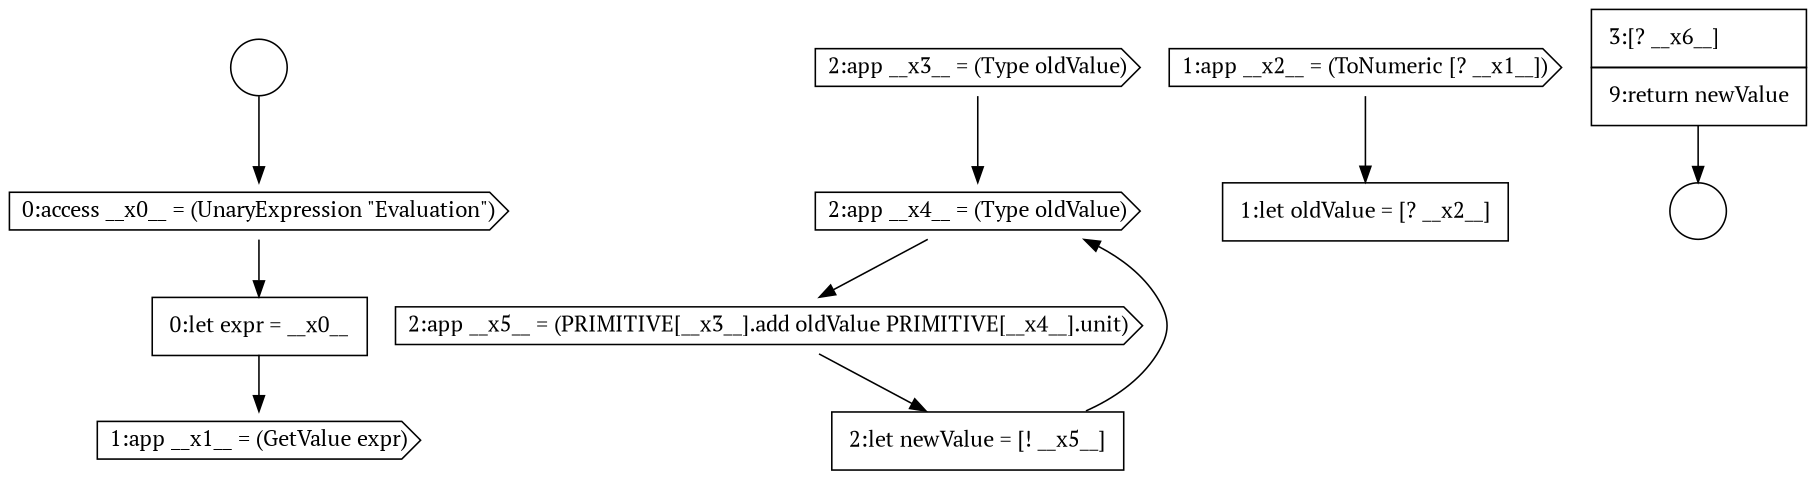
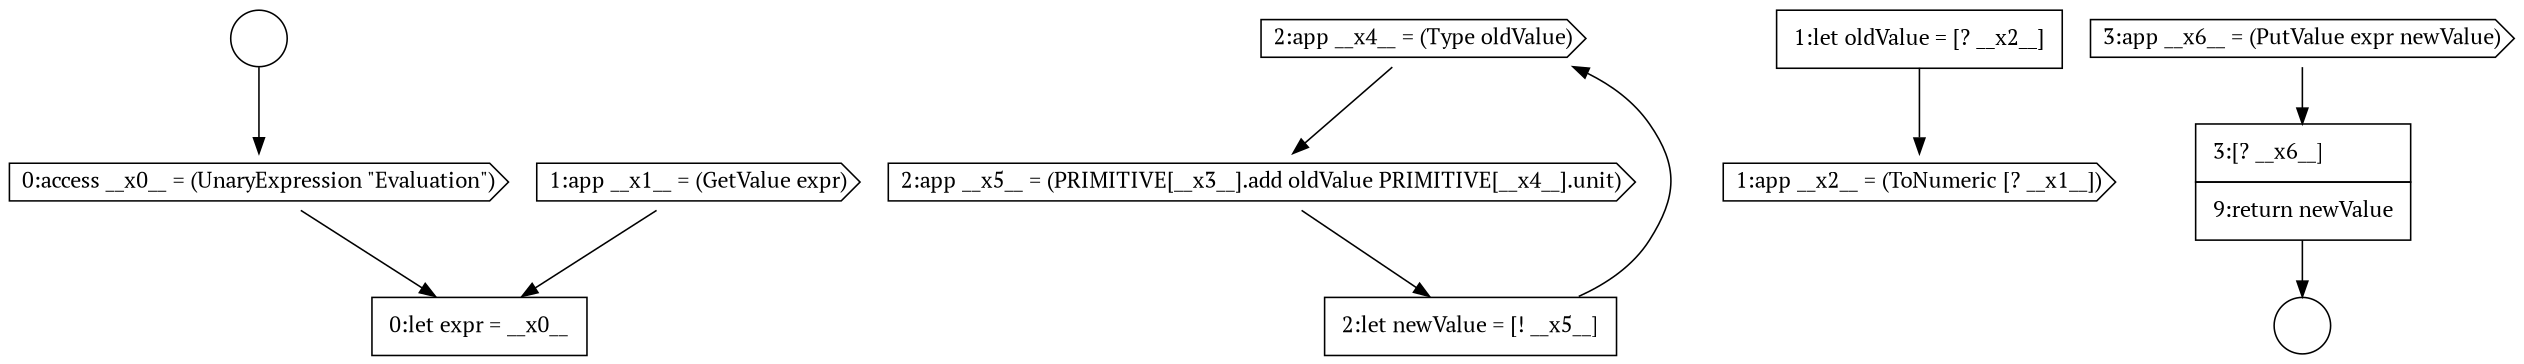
none -> (2302, 38)
(978, 67) -> none
(1365, 131) -> (1919, 103)
(259, 375) -> (596, 249)
